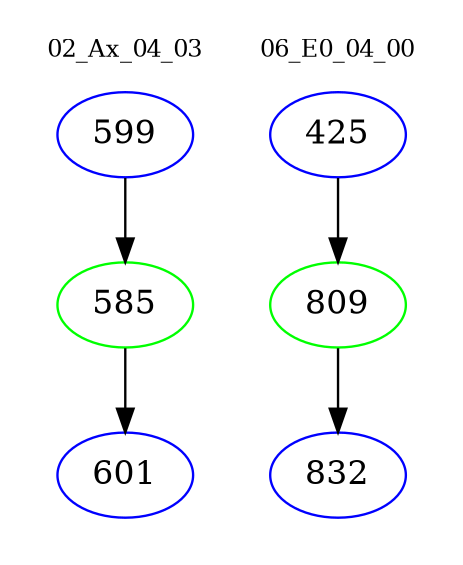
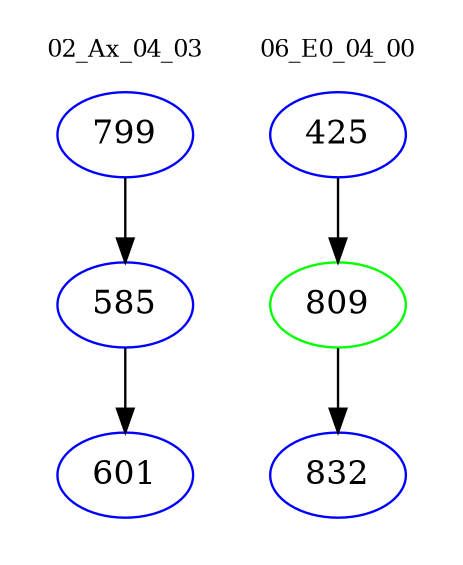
(125, 135) -> (125, 135)
(125, 305) -> (125, 305)
